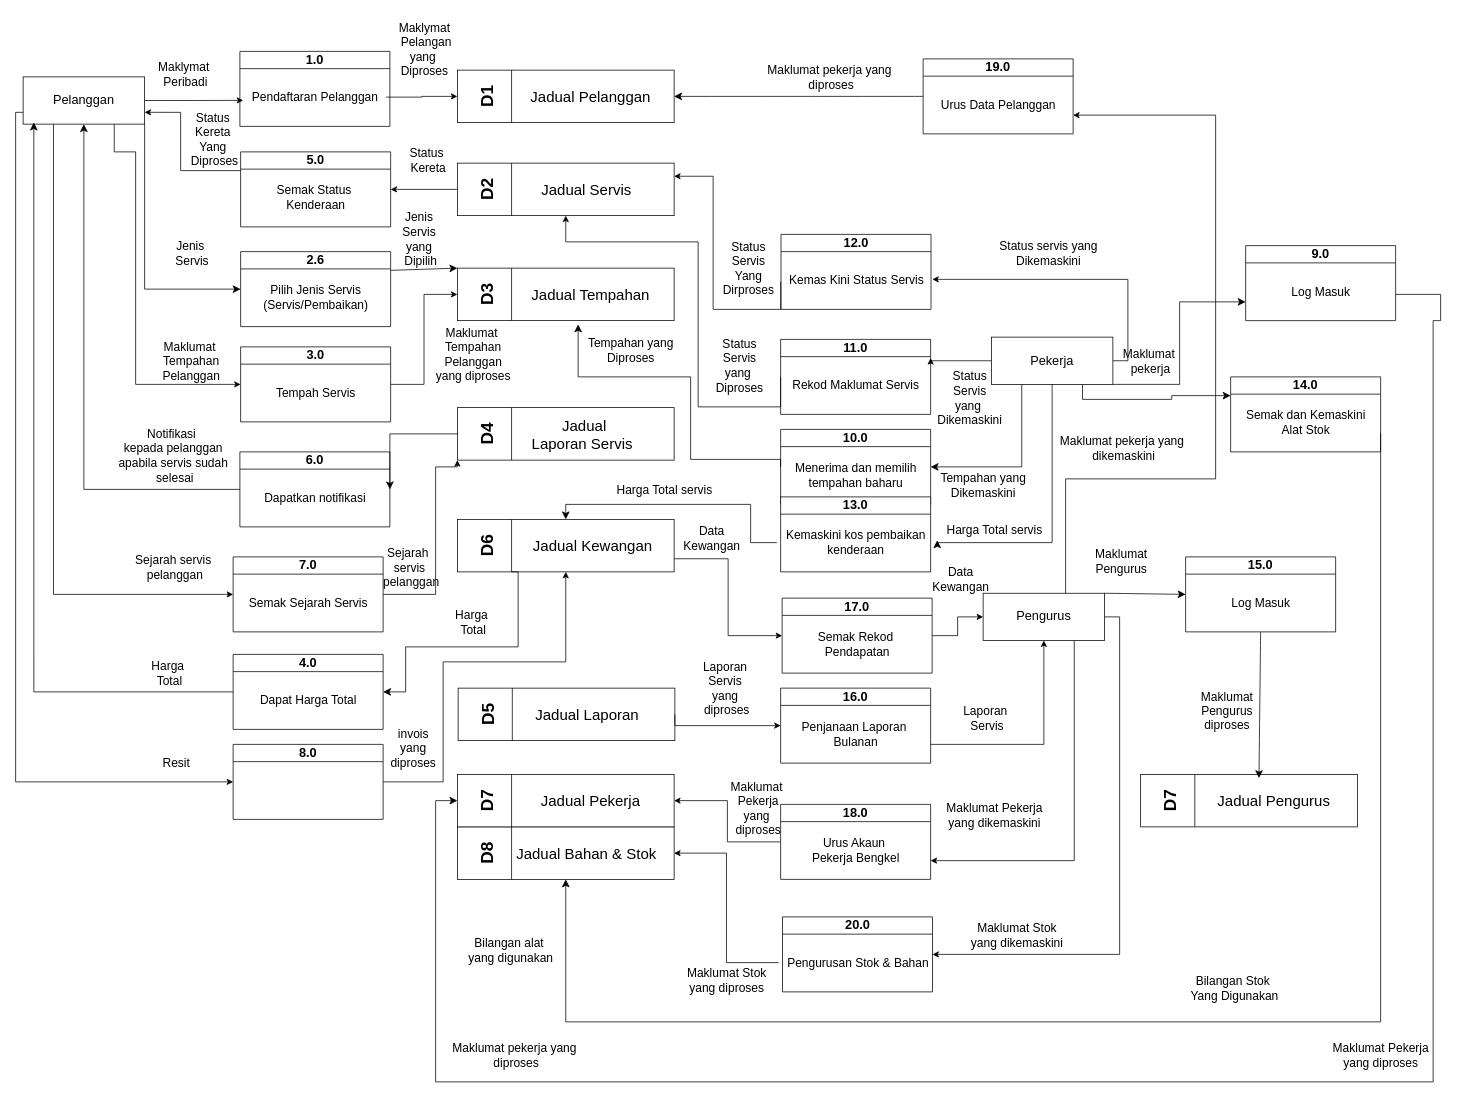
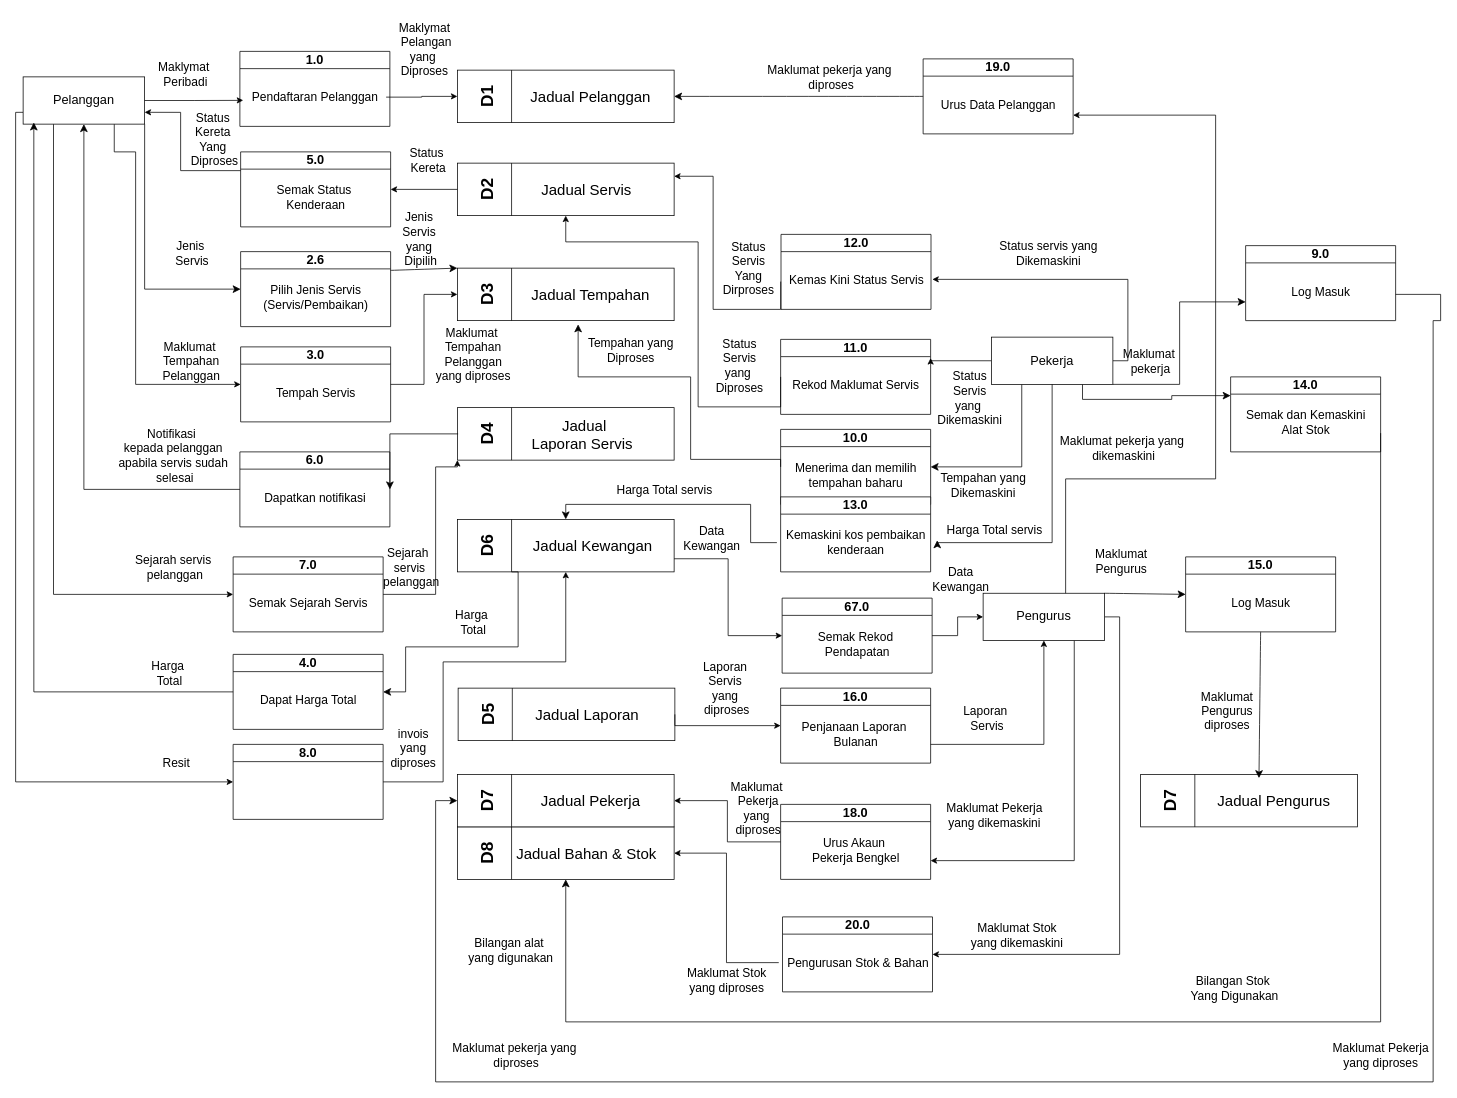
(857, 607) -> (857, 607)
